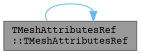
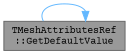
(70, 36) -> (64, 36)
